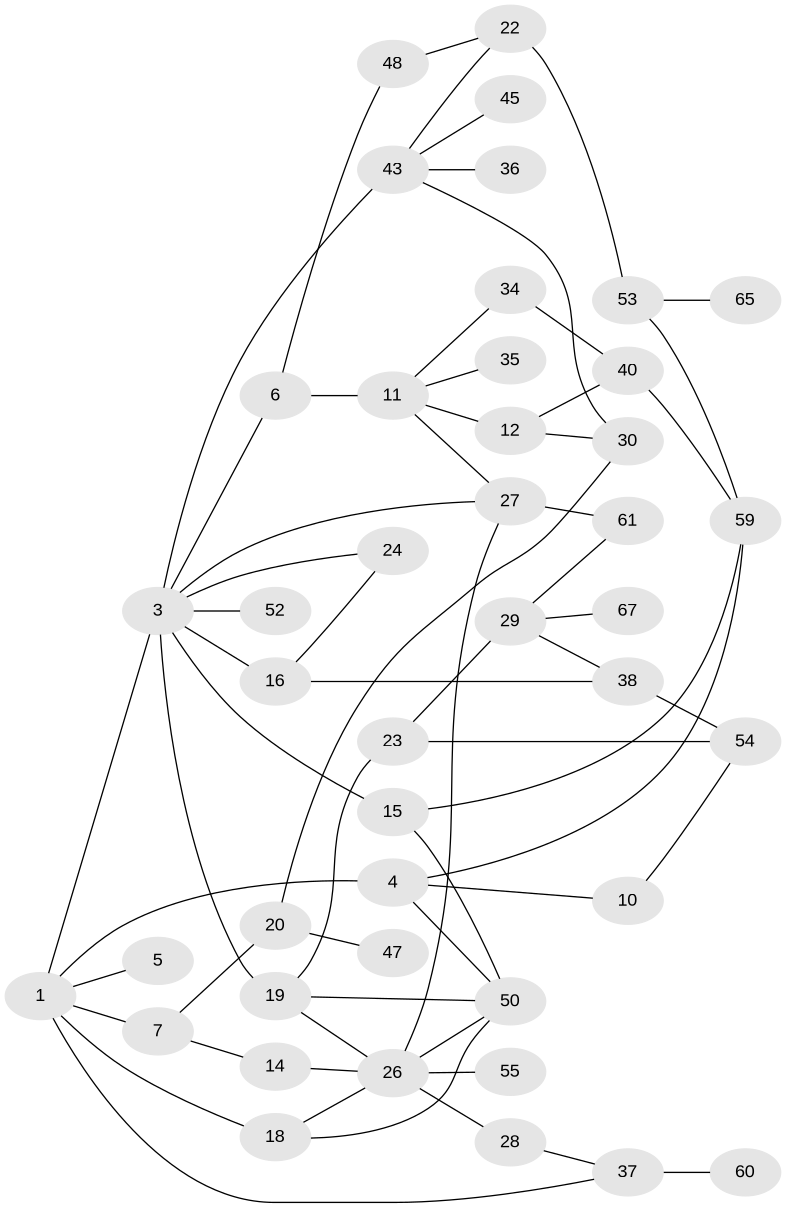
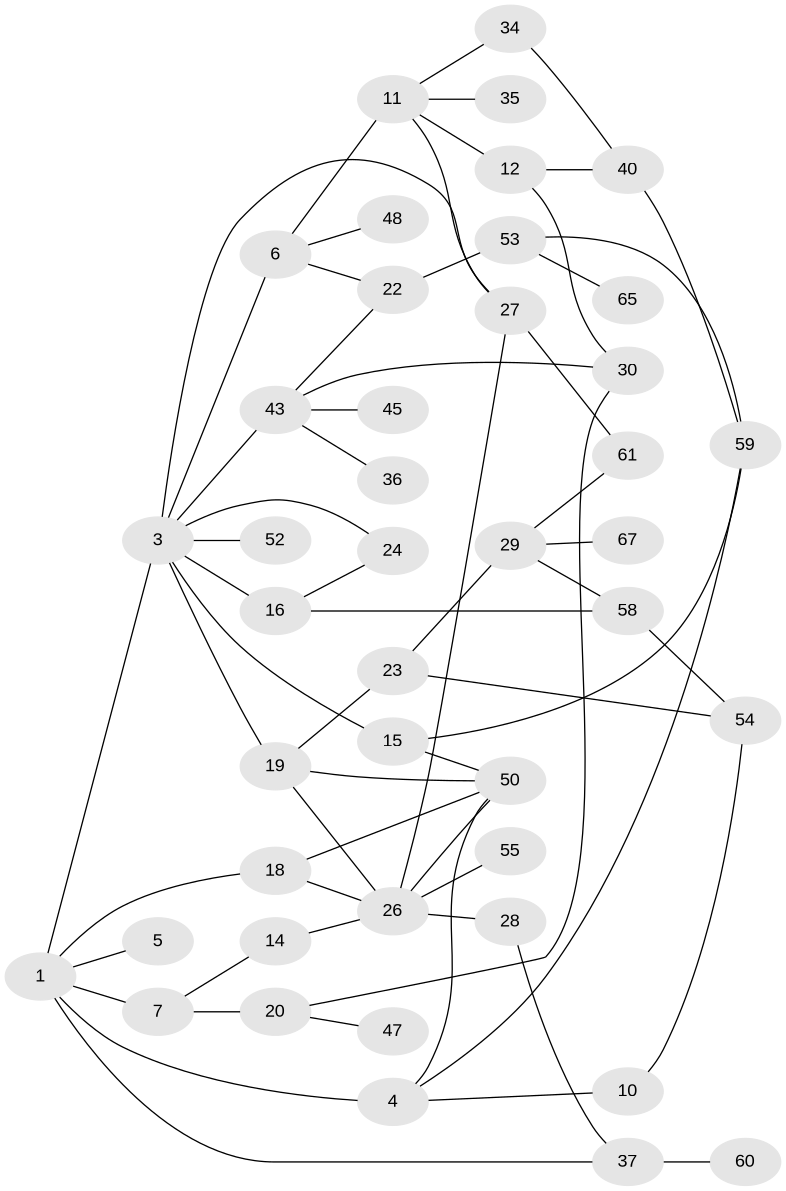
(452, 46) -> (334, 272)
(628, 682) -> (628, 611)
